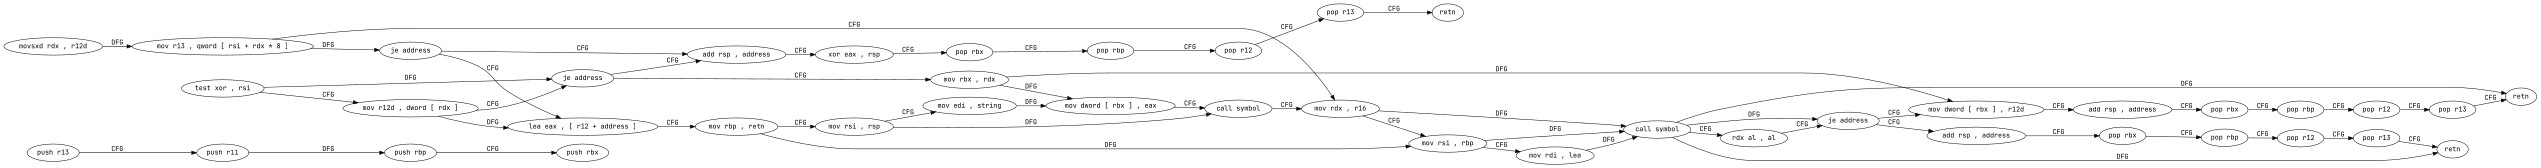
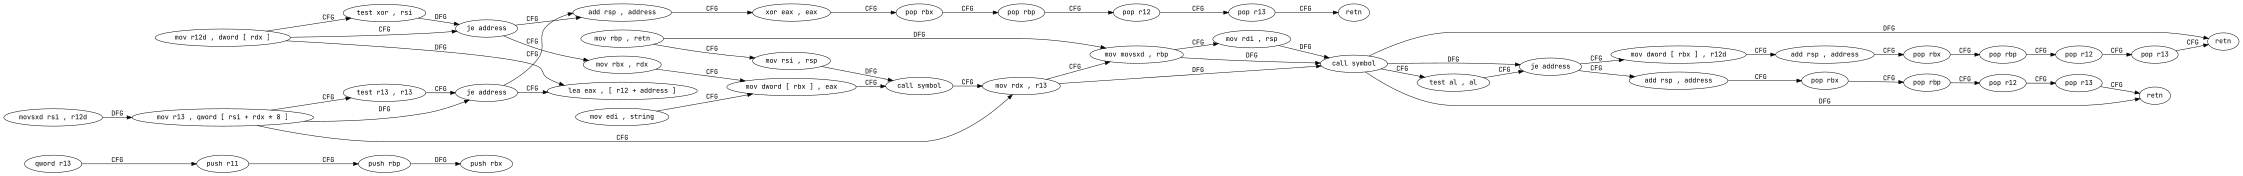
(53, 46) -> (53, 117)
(854, 55) -> (792, 13)
(1479, 73) -> none
(1031, 87) -> (712, 72)
none -> (385, 93)
(307, 97) -> (306, 25)
(1031, 102) -> (712, 97)
(1340, 109) -> (1021, 86)
(908, 117) -> none
(674, 127) -> none
(1754, 138) -> (1453, 83)
(1448, 144) -> (1137, 55)
(328, 149) -> (328, 160)
(493, 149) -> (441, 160)
(53, 153) -> (53, 164)
(1555, 156) -> (1252, 39)
